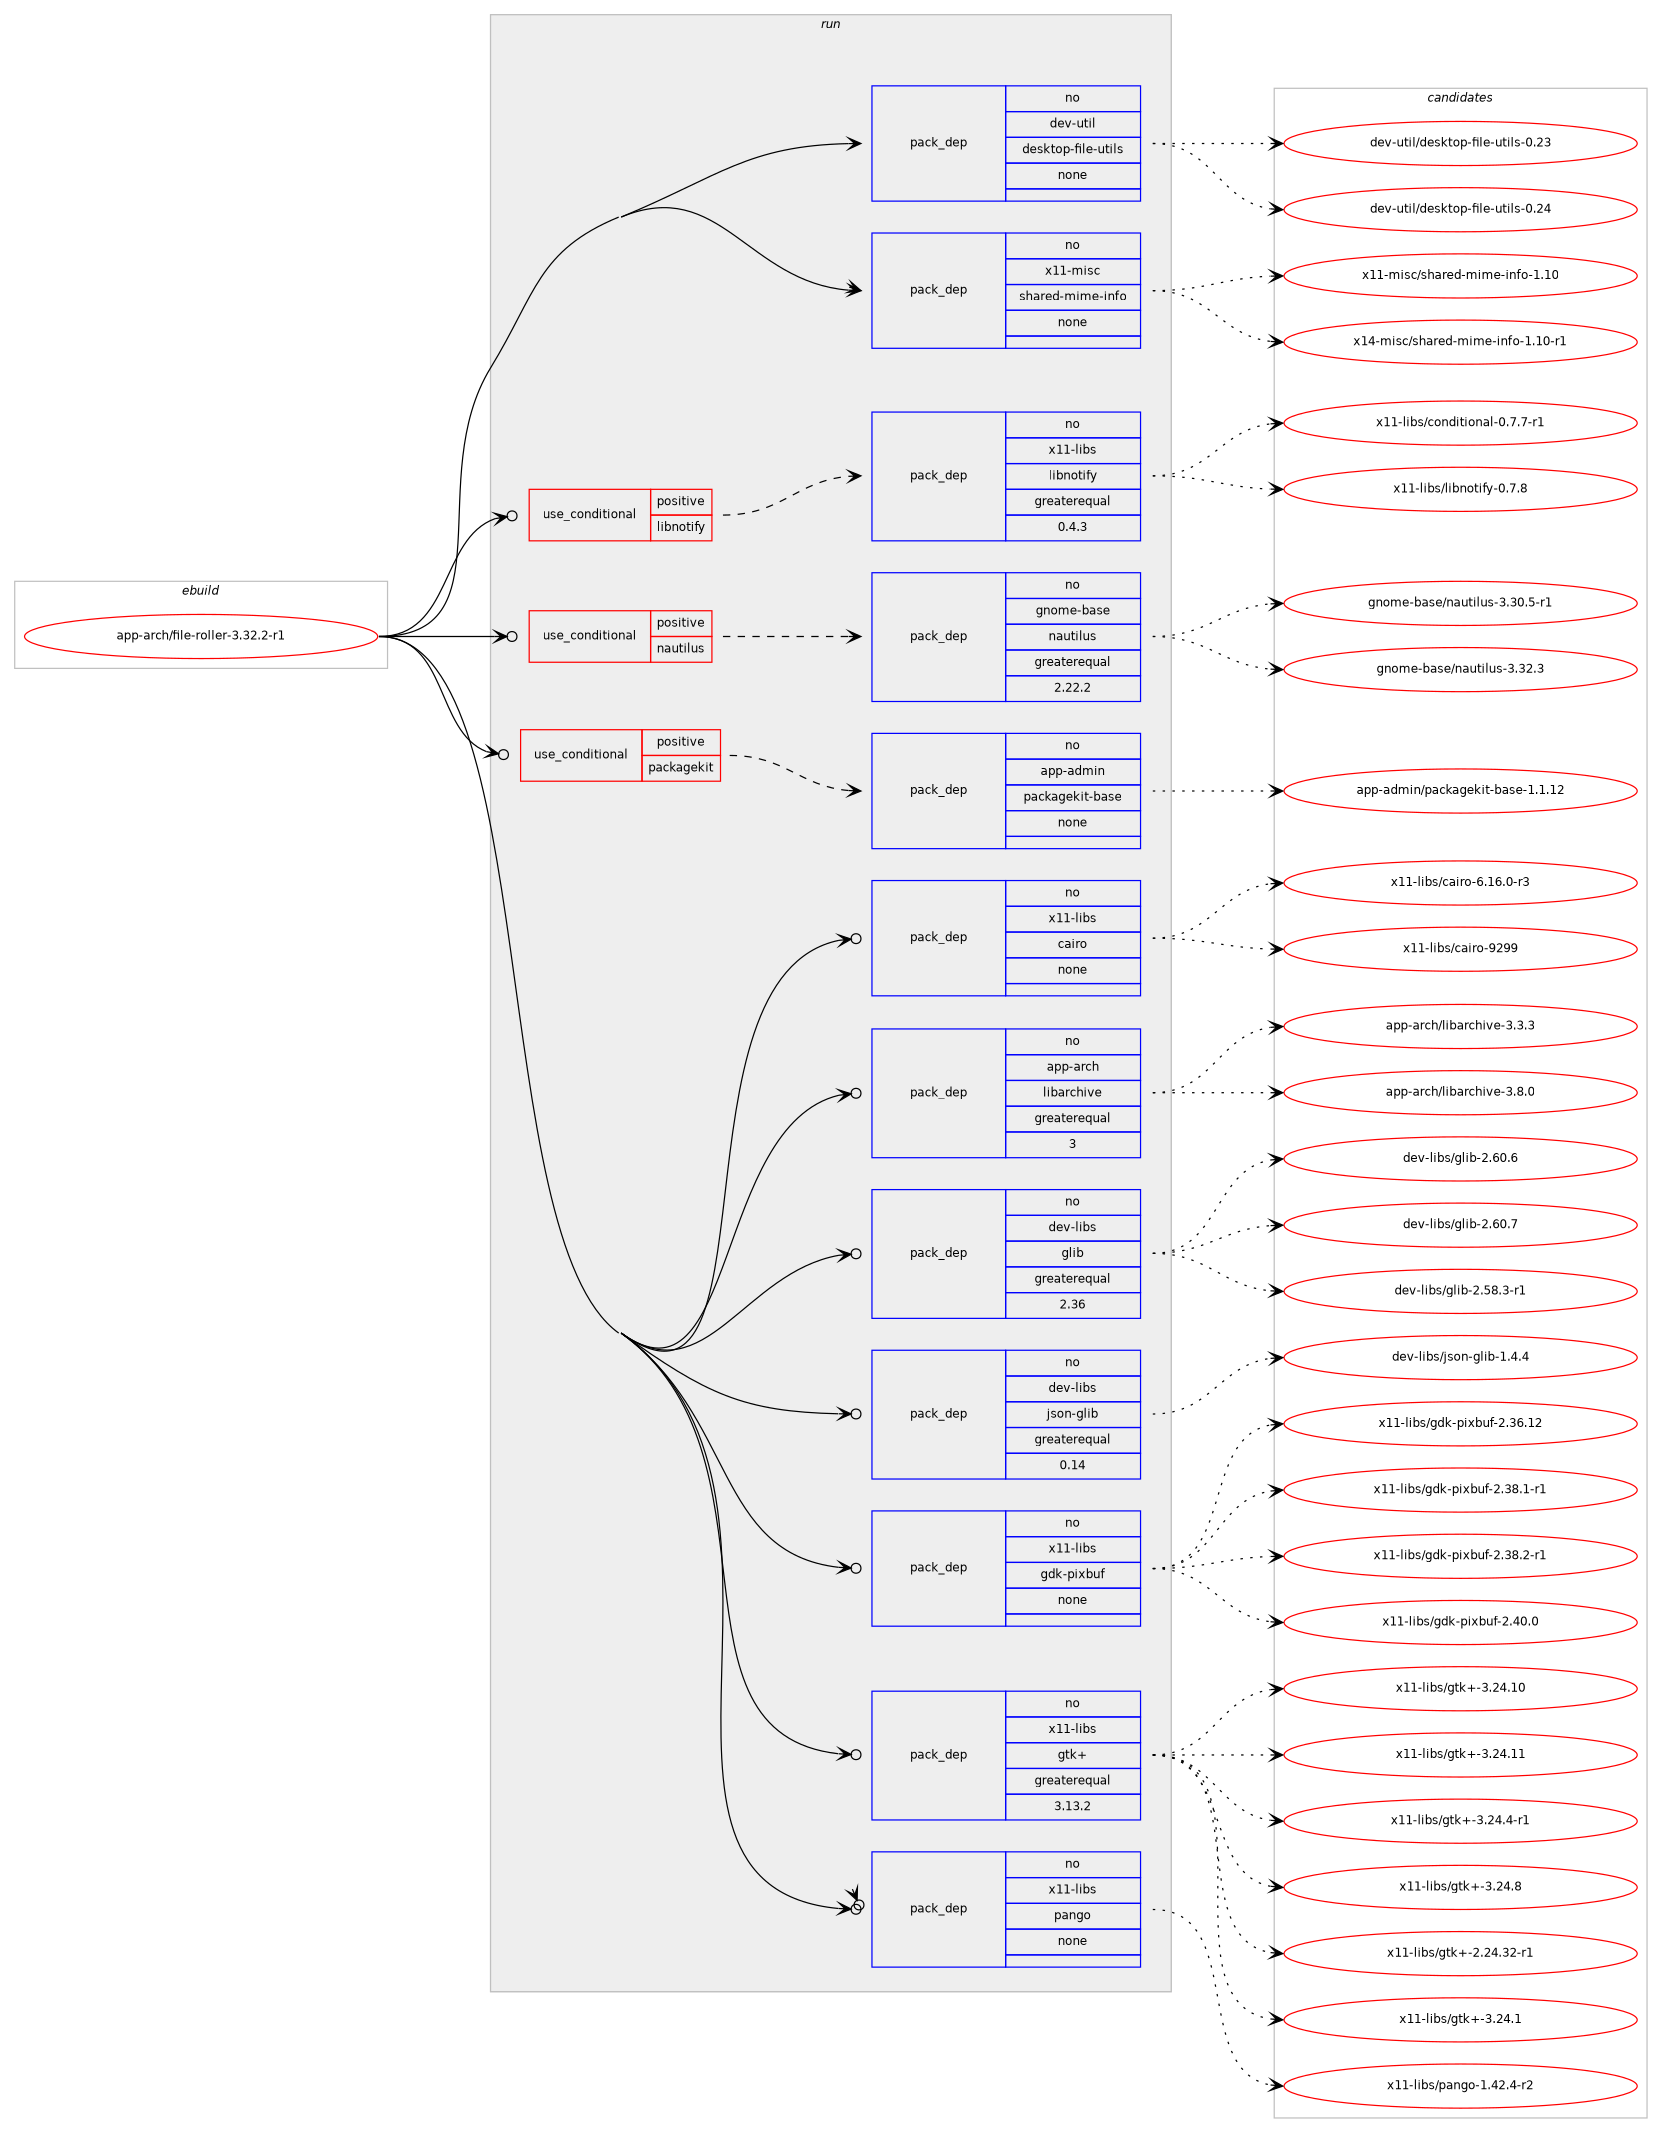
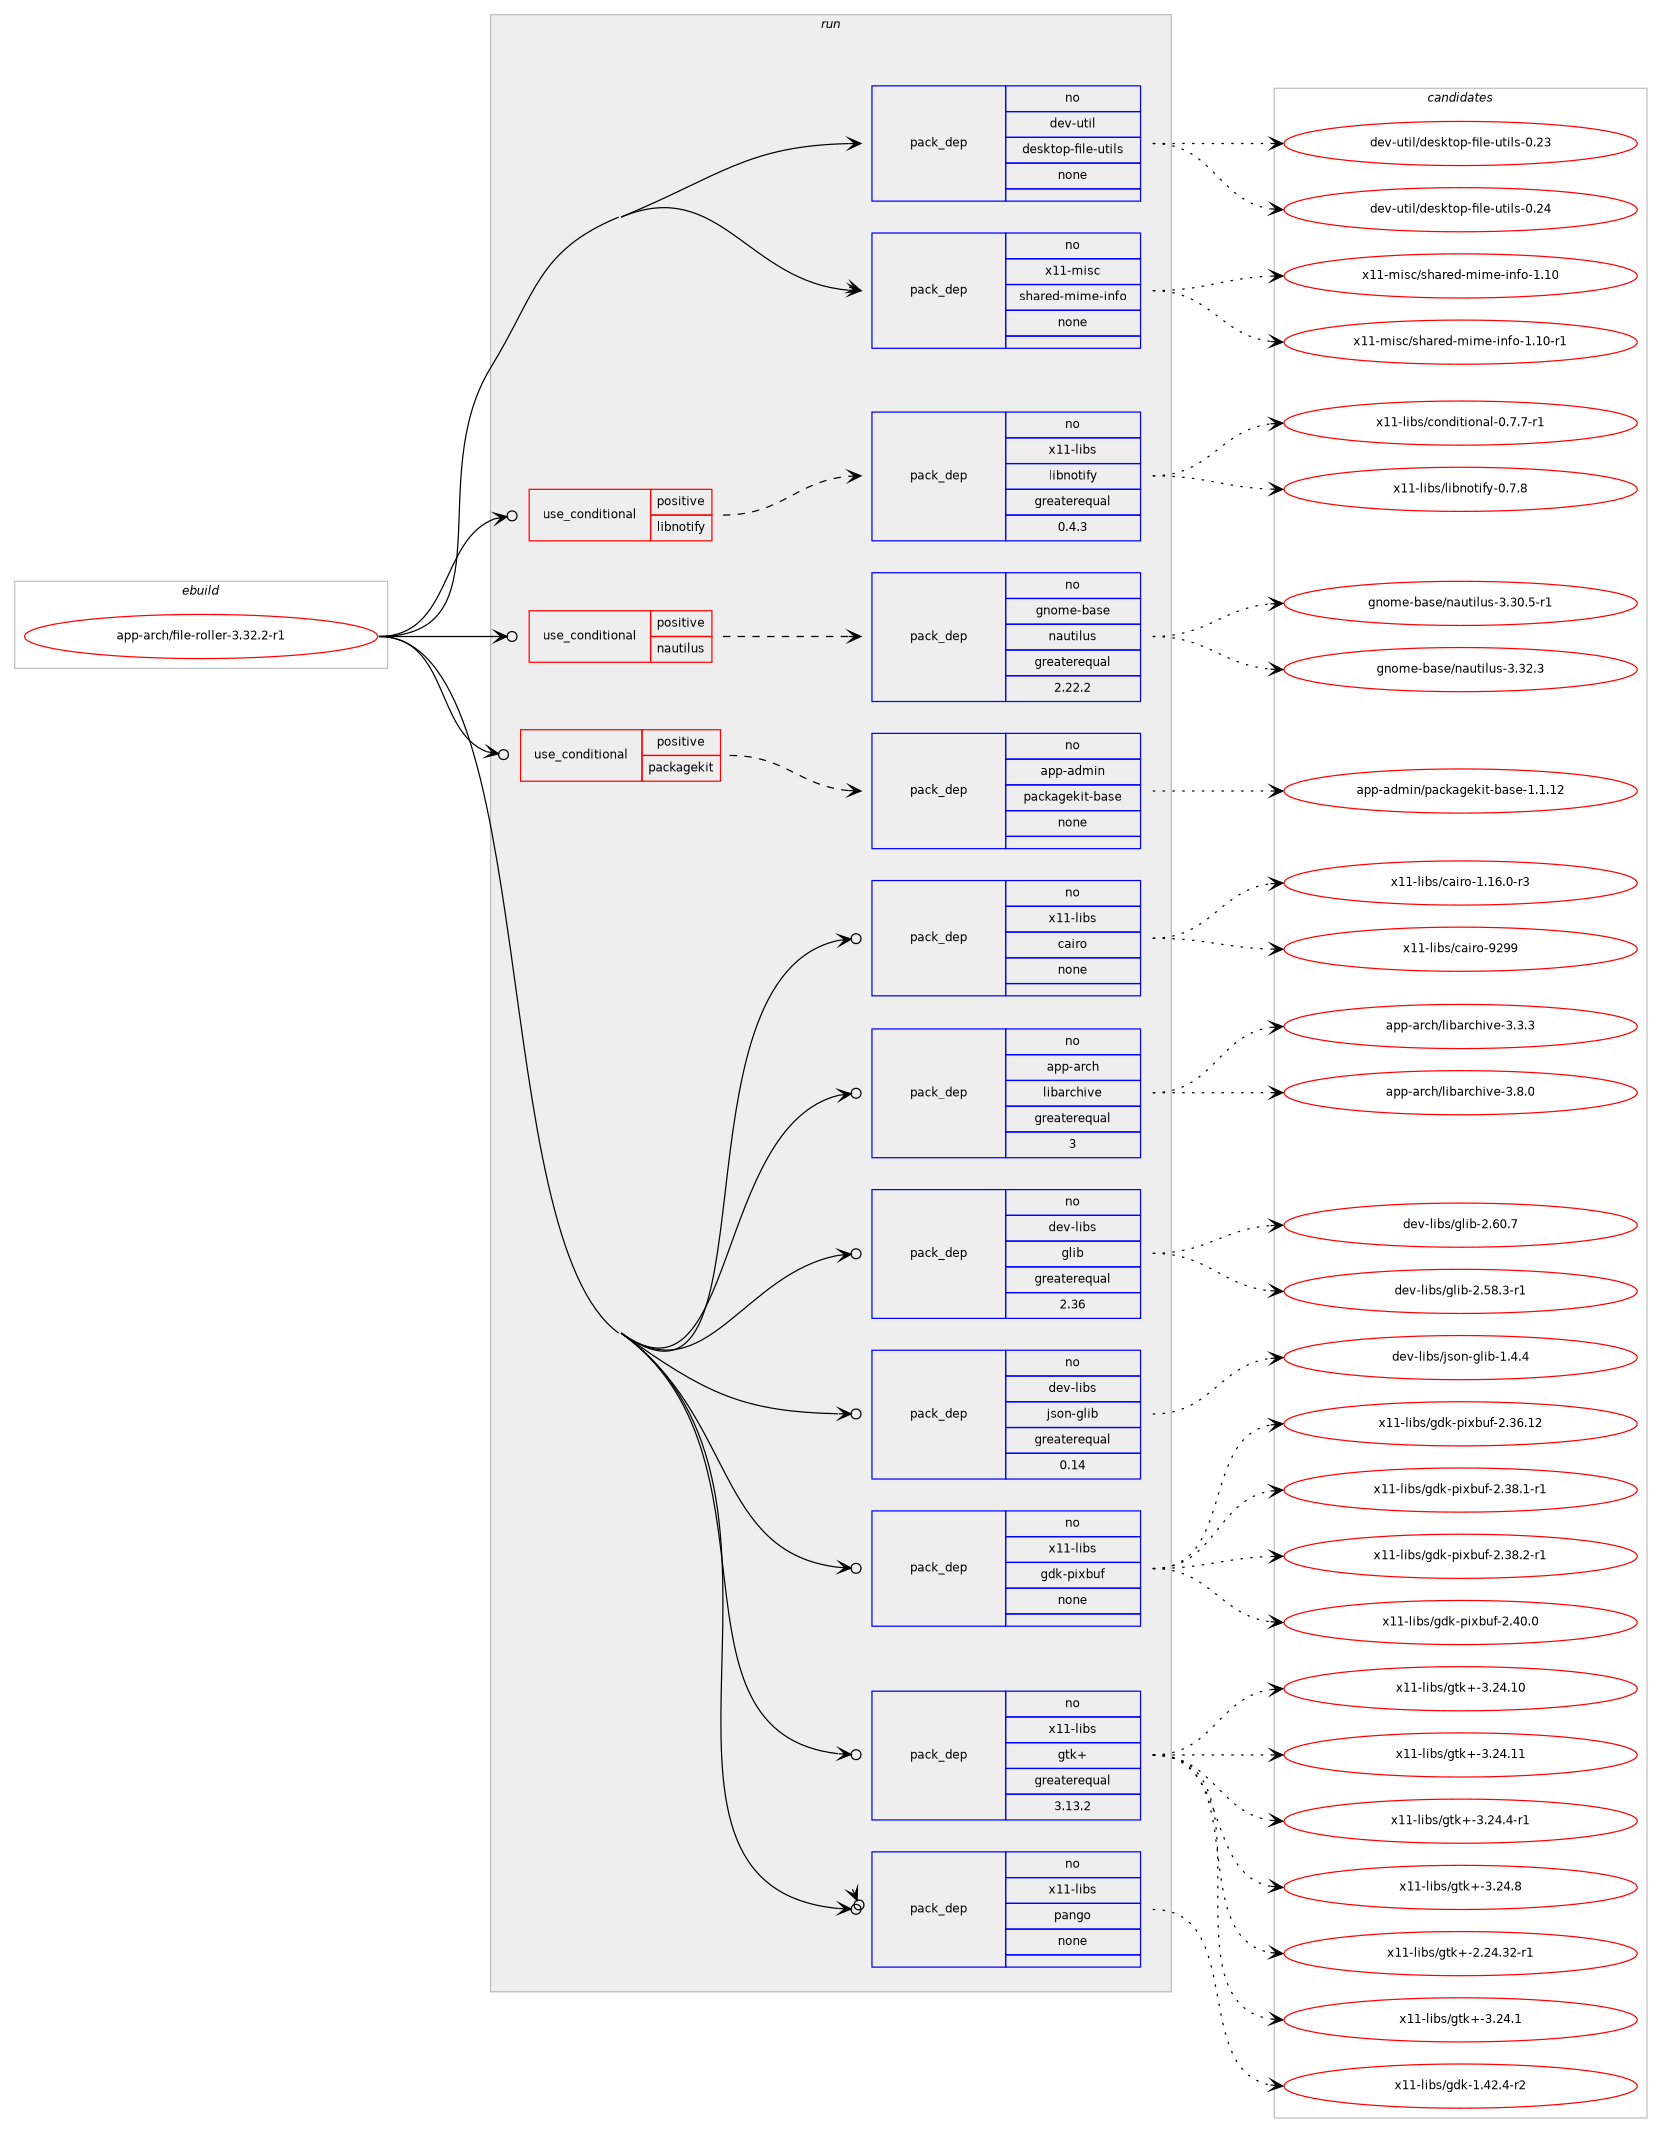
(1461, 342) -> (1461, 342)
(1461, 883) -> (1461, 883)
(1461, 1159) -> none
(1461, 2086) -> (1461, 2086)
